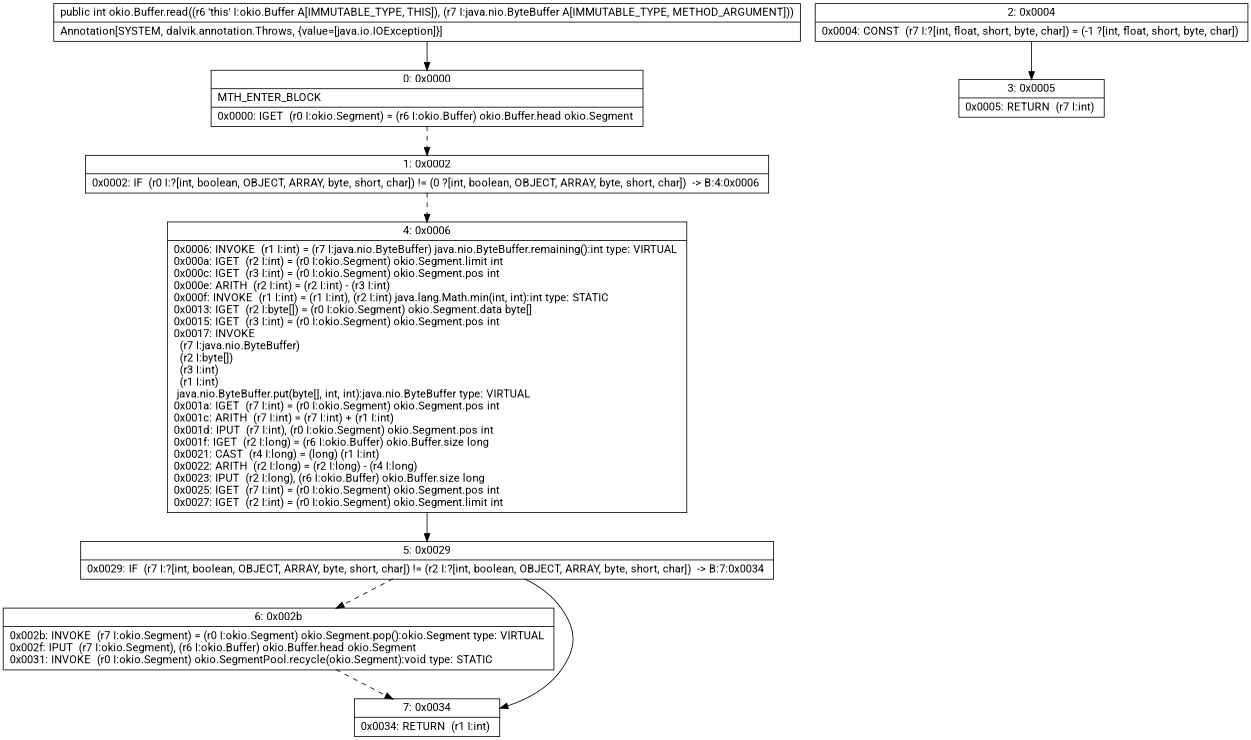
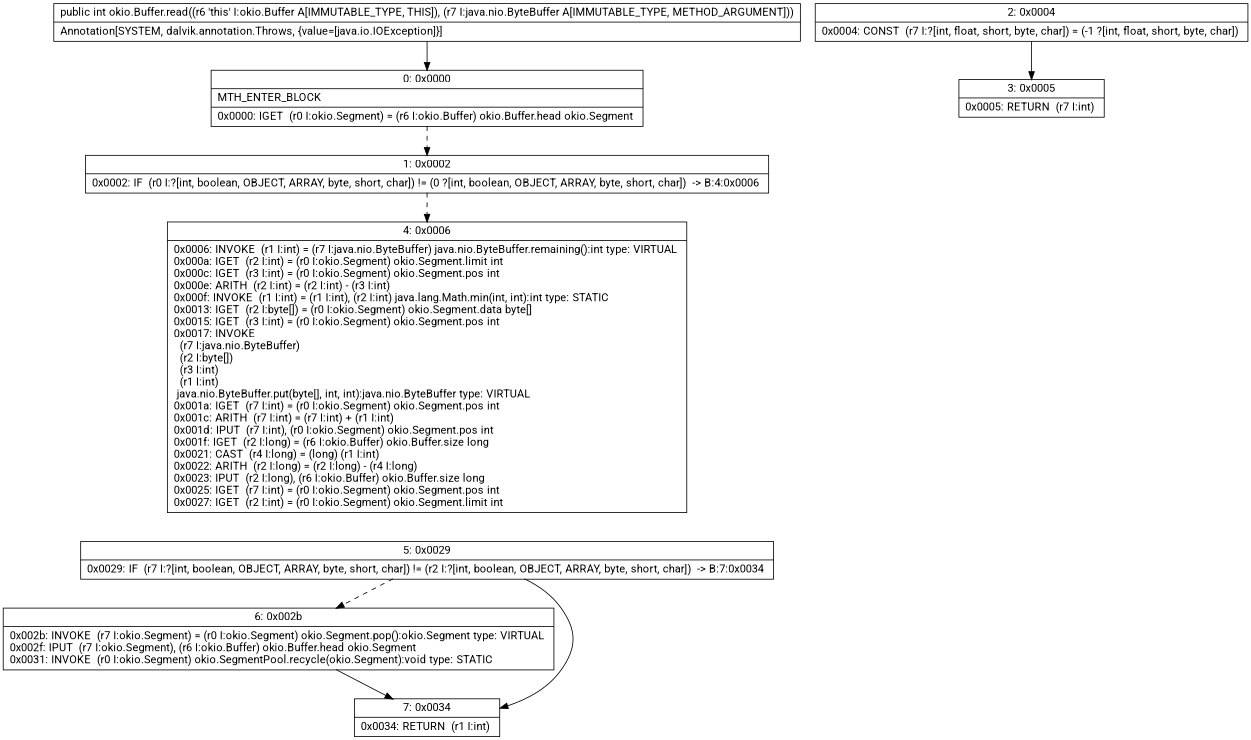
(427, 523) -> none
(361, 683) -> (361, 683)
